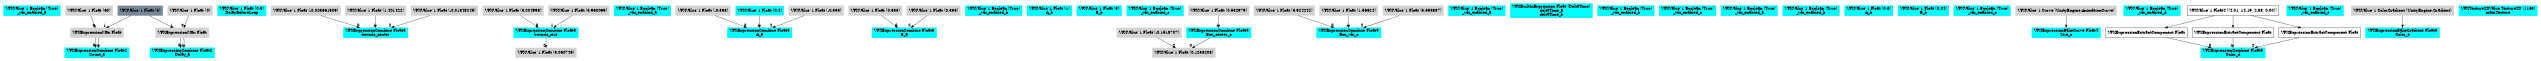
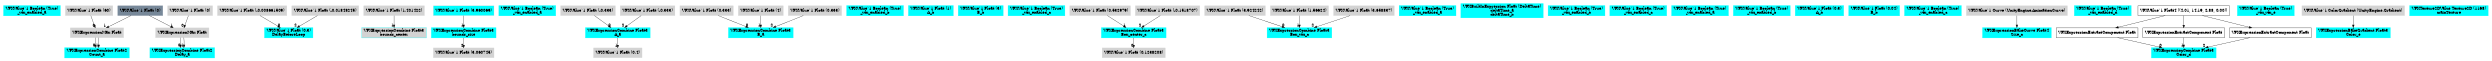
(513, 11) -> none
(579, 11) -> (464, 11)
(760, 11) -> (618, 53)
none -> (761, 11)
(2315, 11) -> (2266, 11)
(760, 20) -> (618, 42)
(339, 21) -> (269, 21)
(412, 21) -> (308, 21)
(376, 33) -> (394, 33)
(1165, 42) -> (1152, 21)
